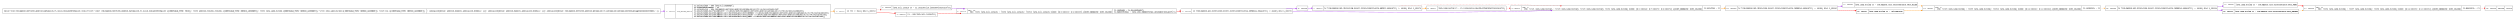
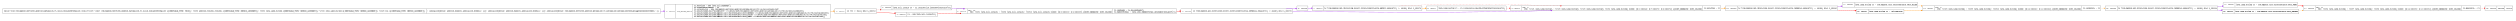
(714, 6) -> (712, 6)
